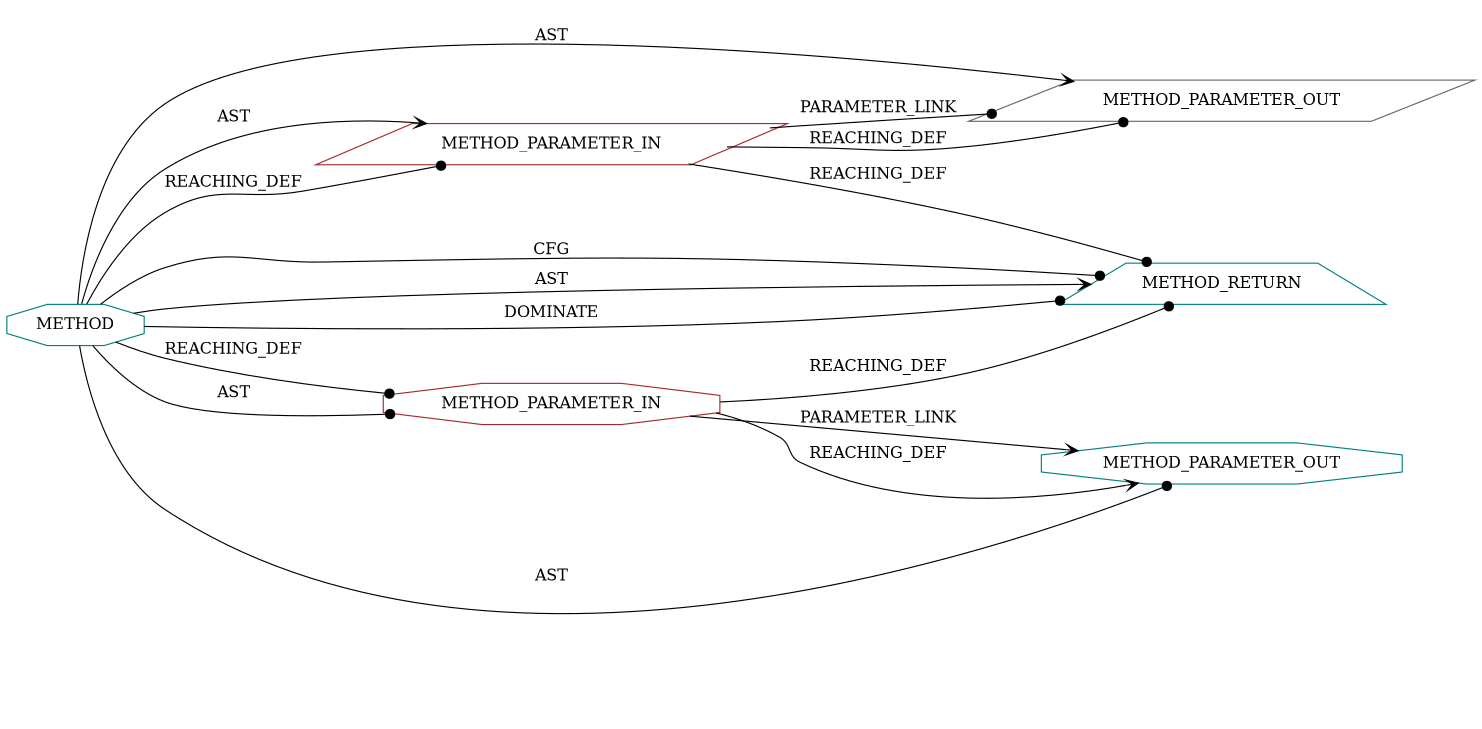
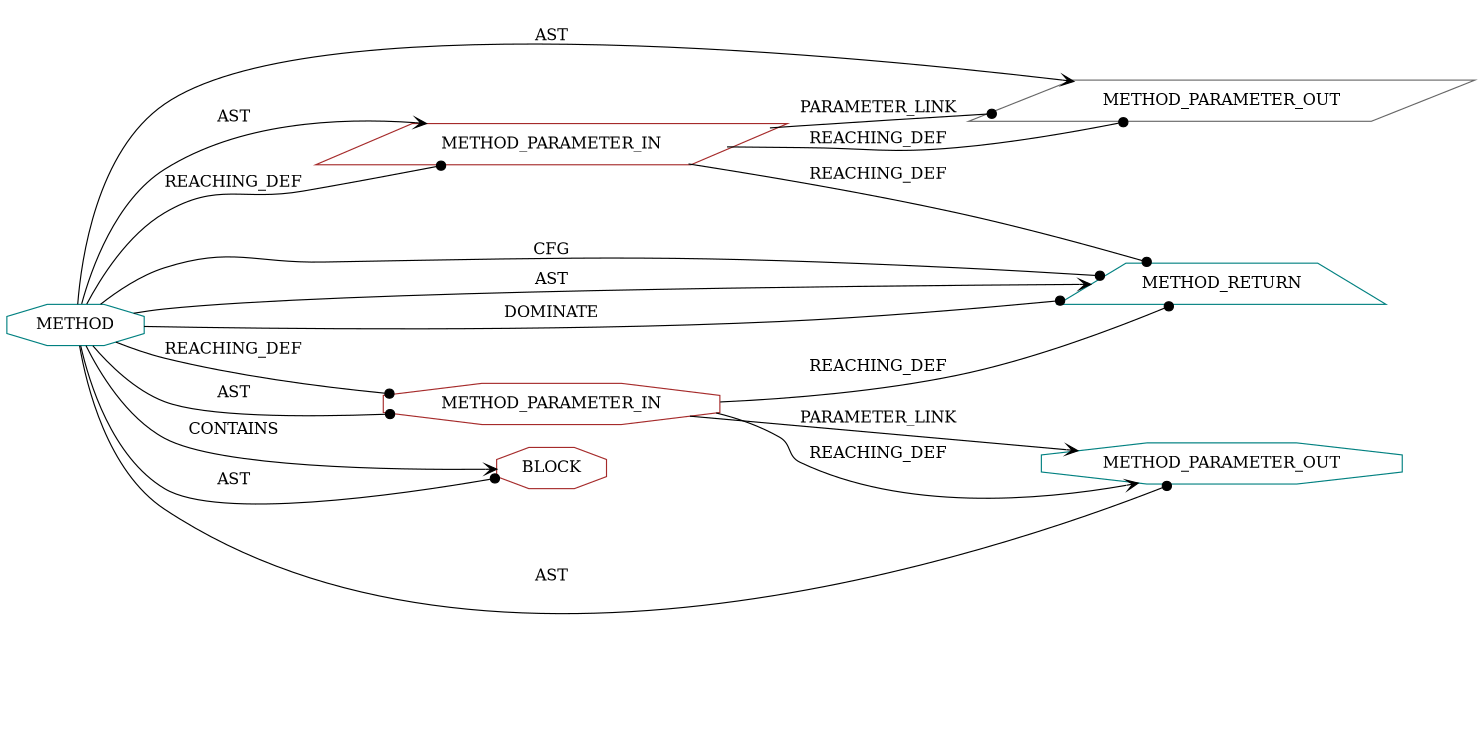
none -> (552, 468)
